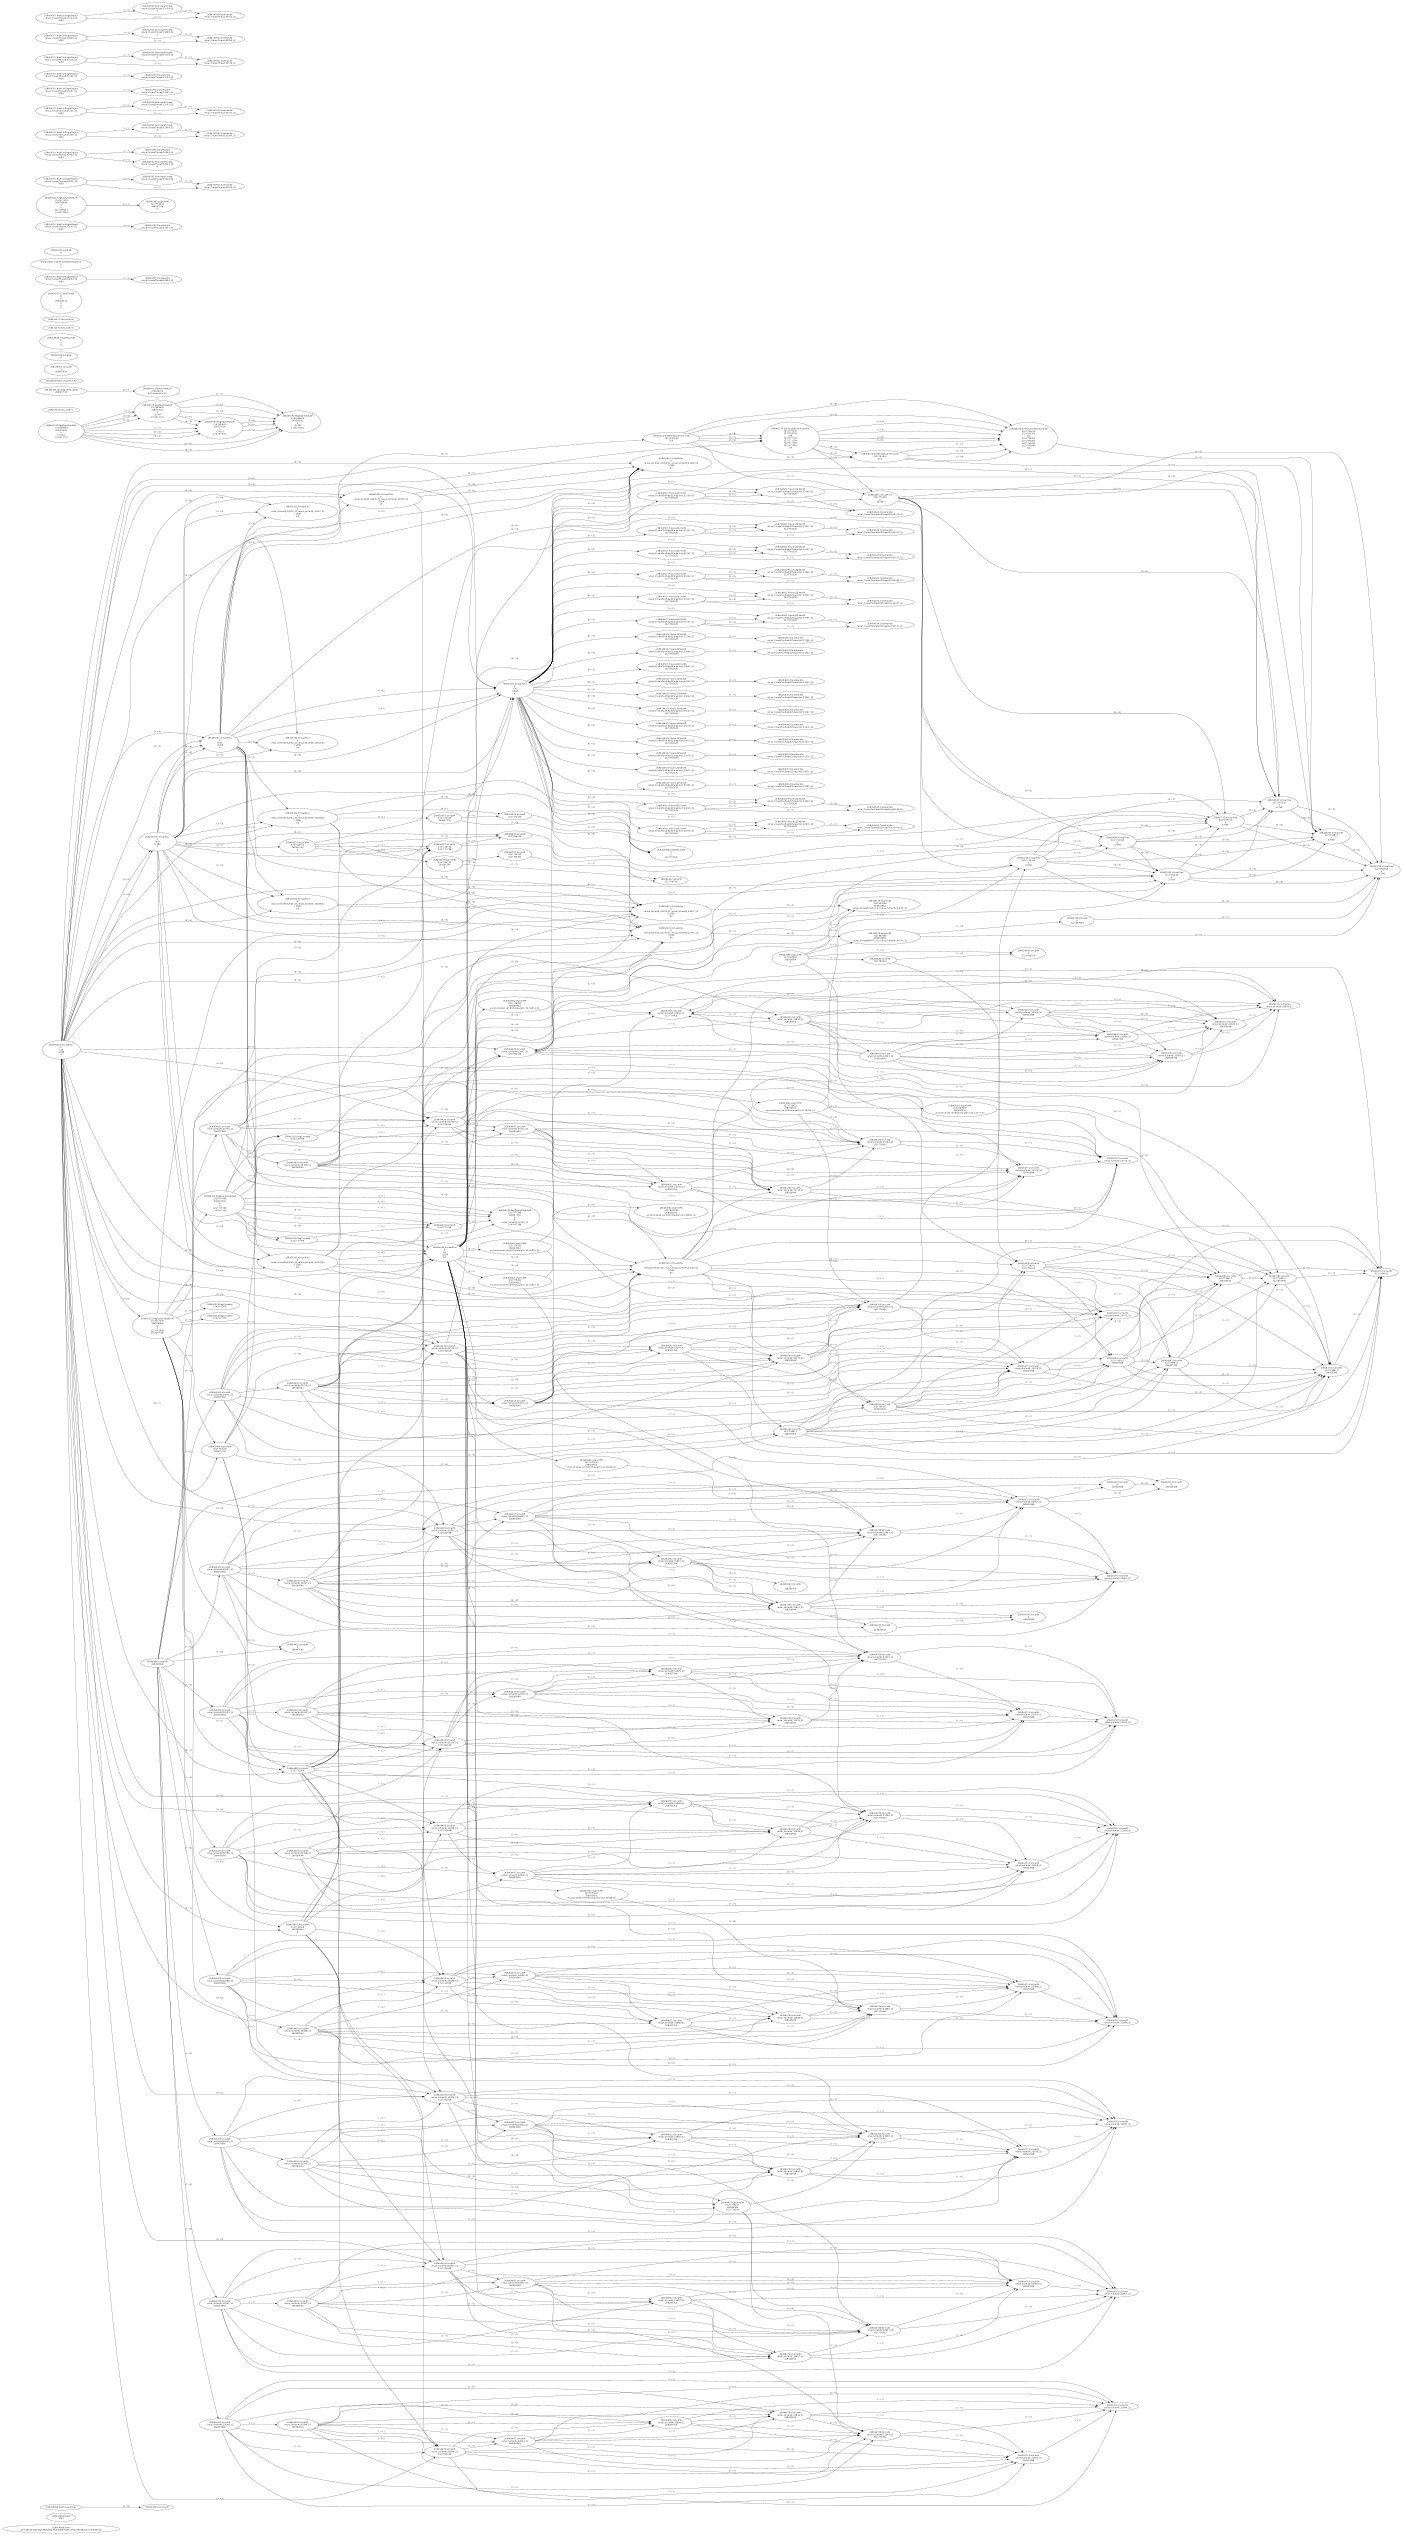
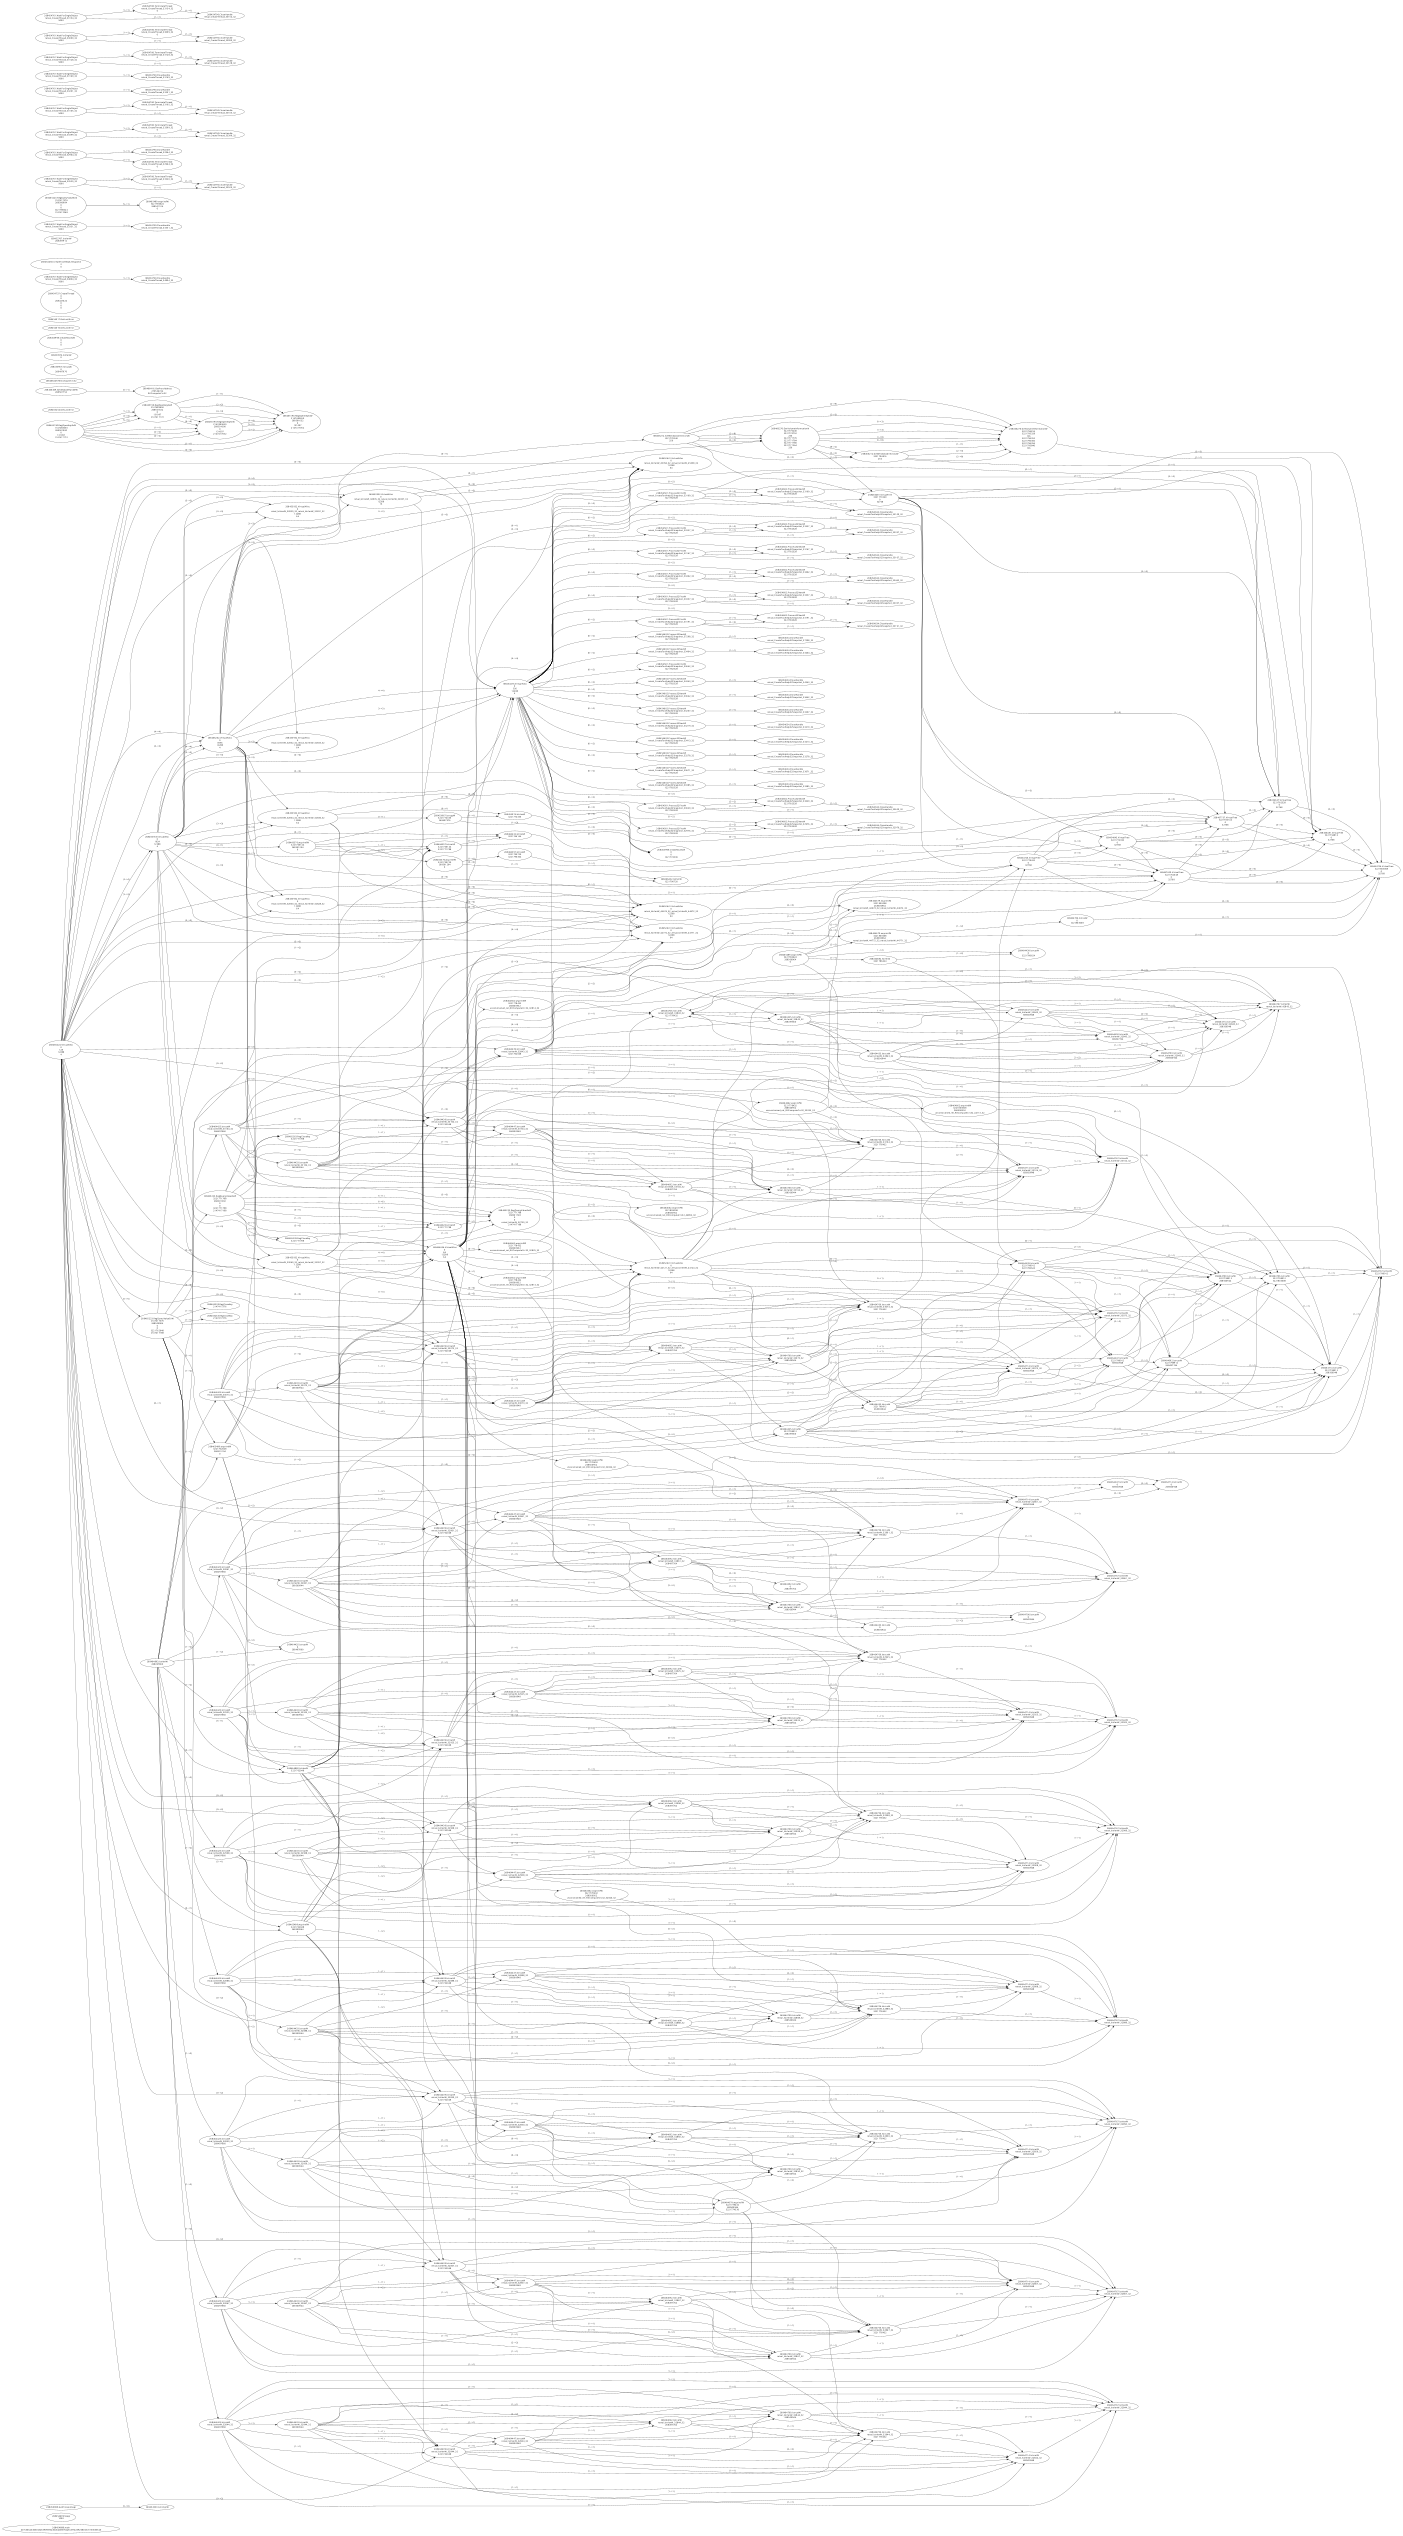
none -> (61, 240)
(61, 251) -> none
(589, 1788) -> (661, 1820)
